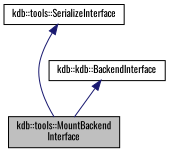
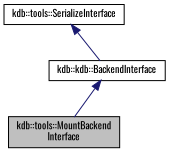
(39, 75) -> (89, 47)
